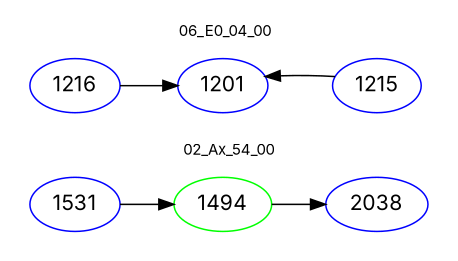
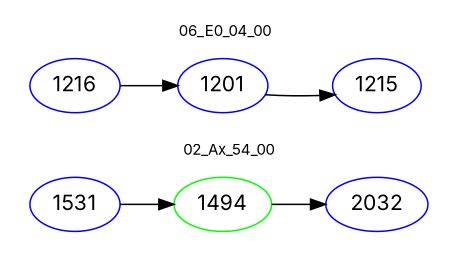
(308, 76) -> (292, 96)
(377, 204) -> (377, 204)
